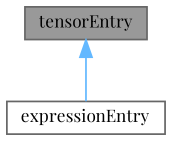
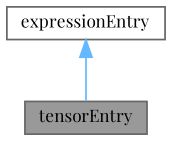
(86, 79) -> (86, 79)
